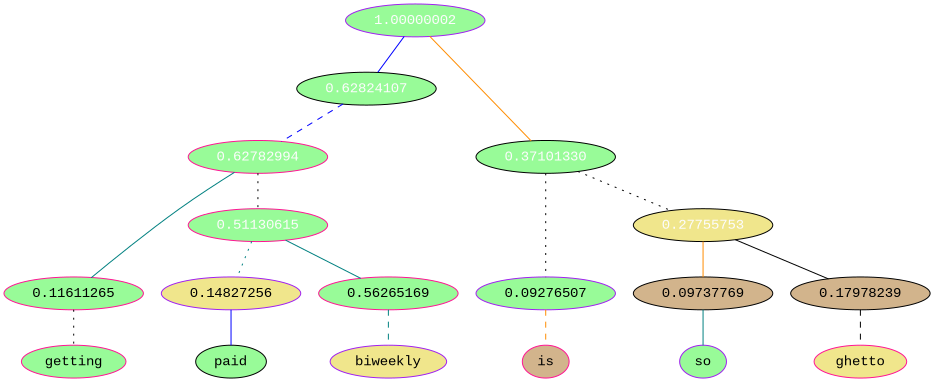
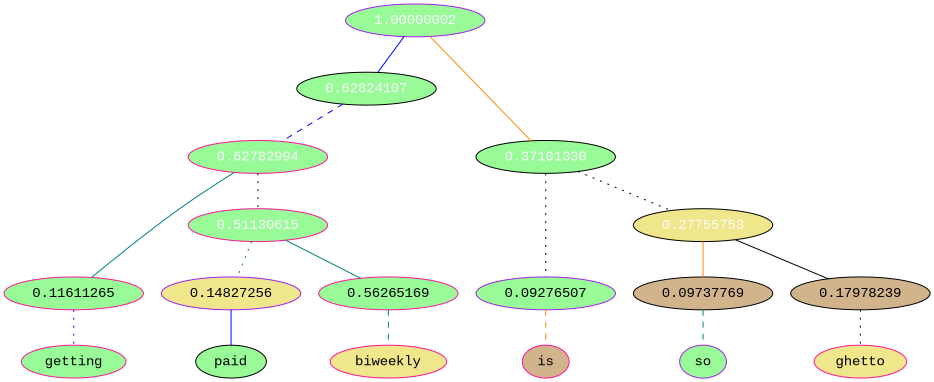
(74, 328) -> (74, 328)
(703, 328) -> (703, 328)
(860, 328) -> (860, 328)
(388, 362) -> (388, 362)
